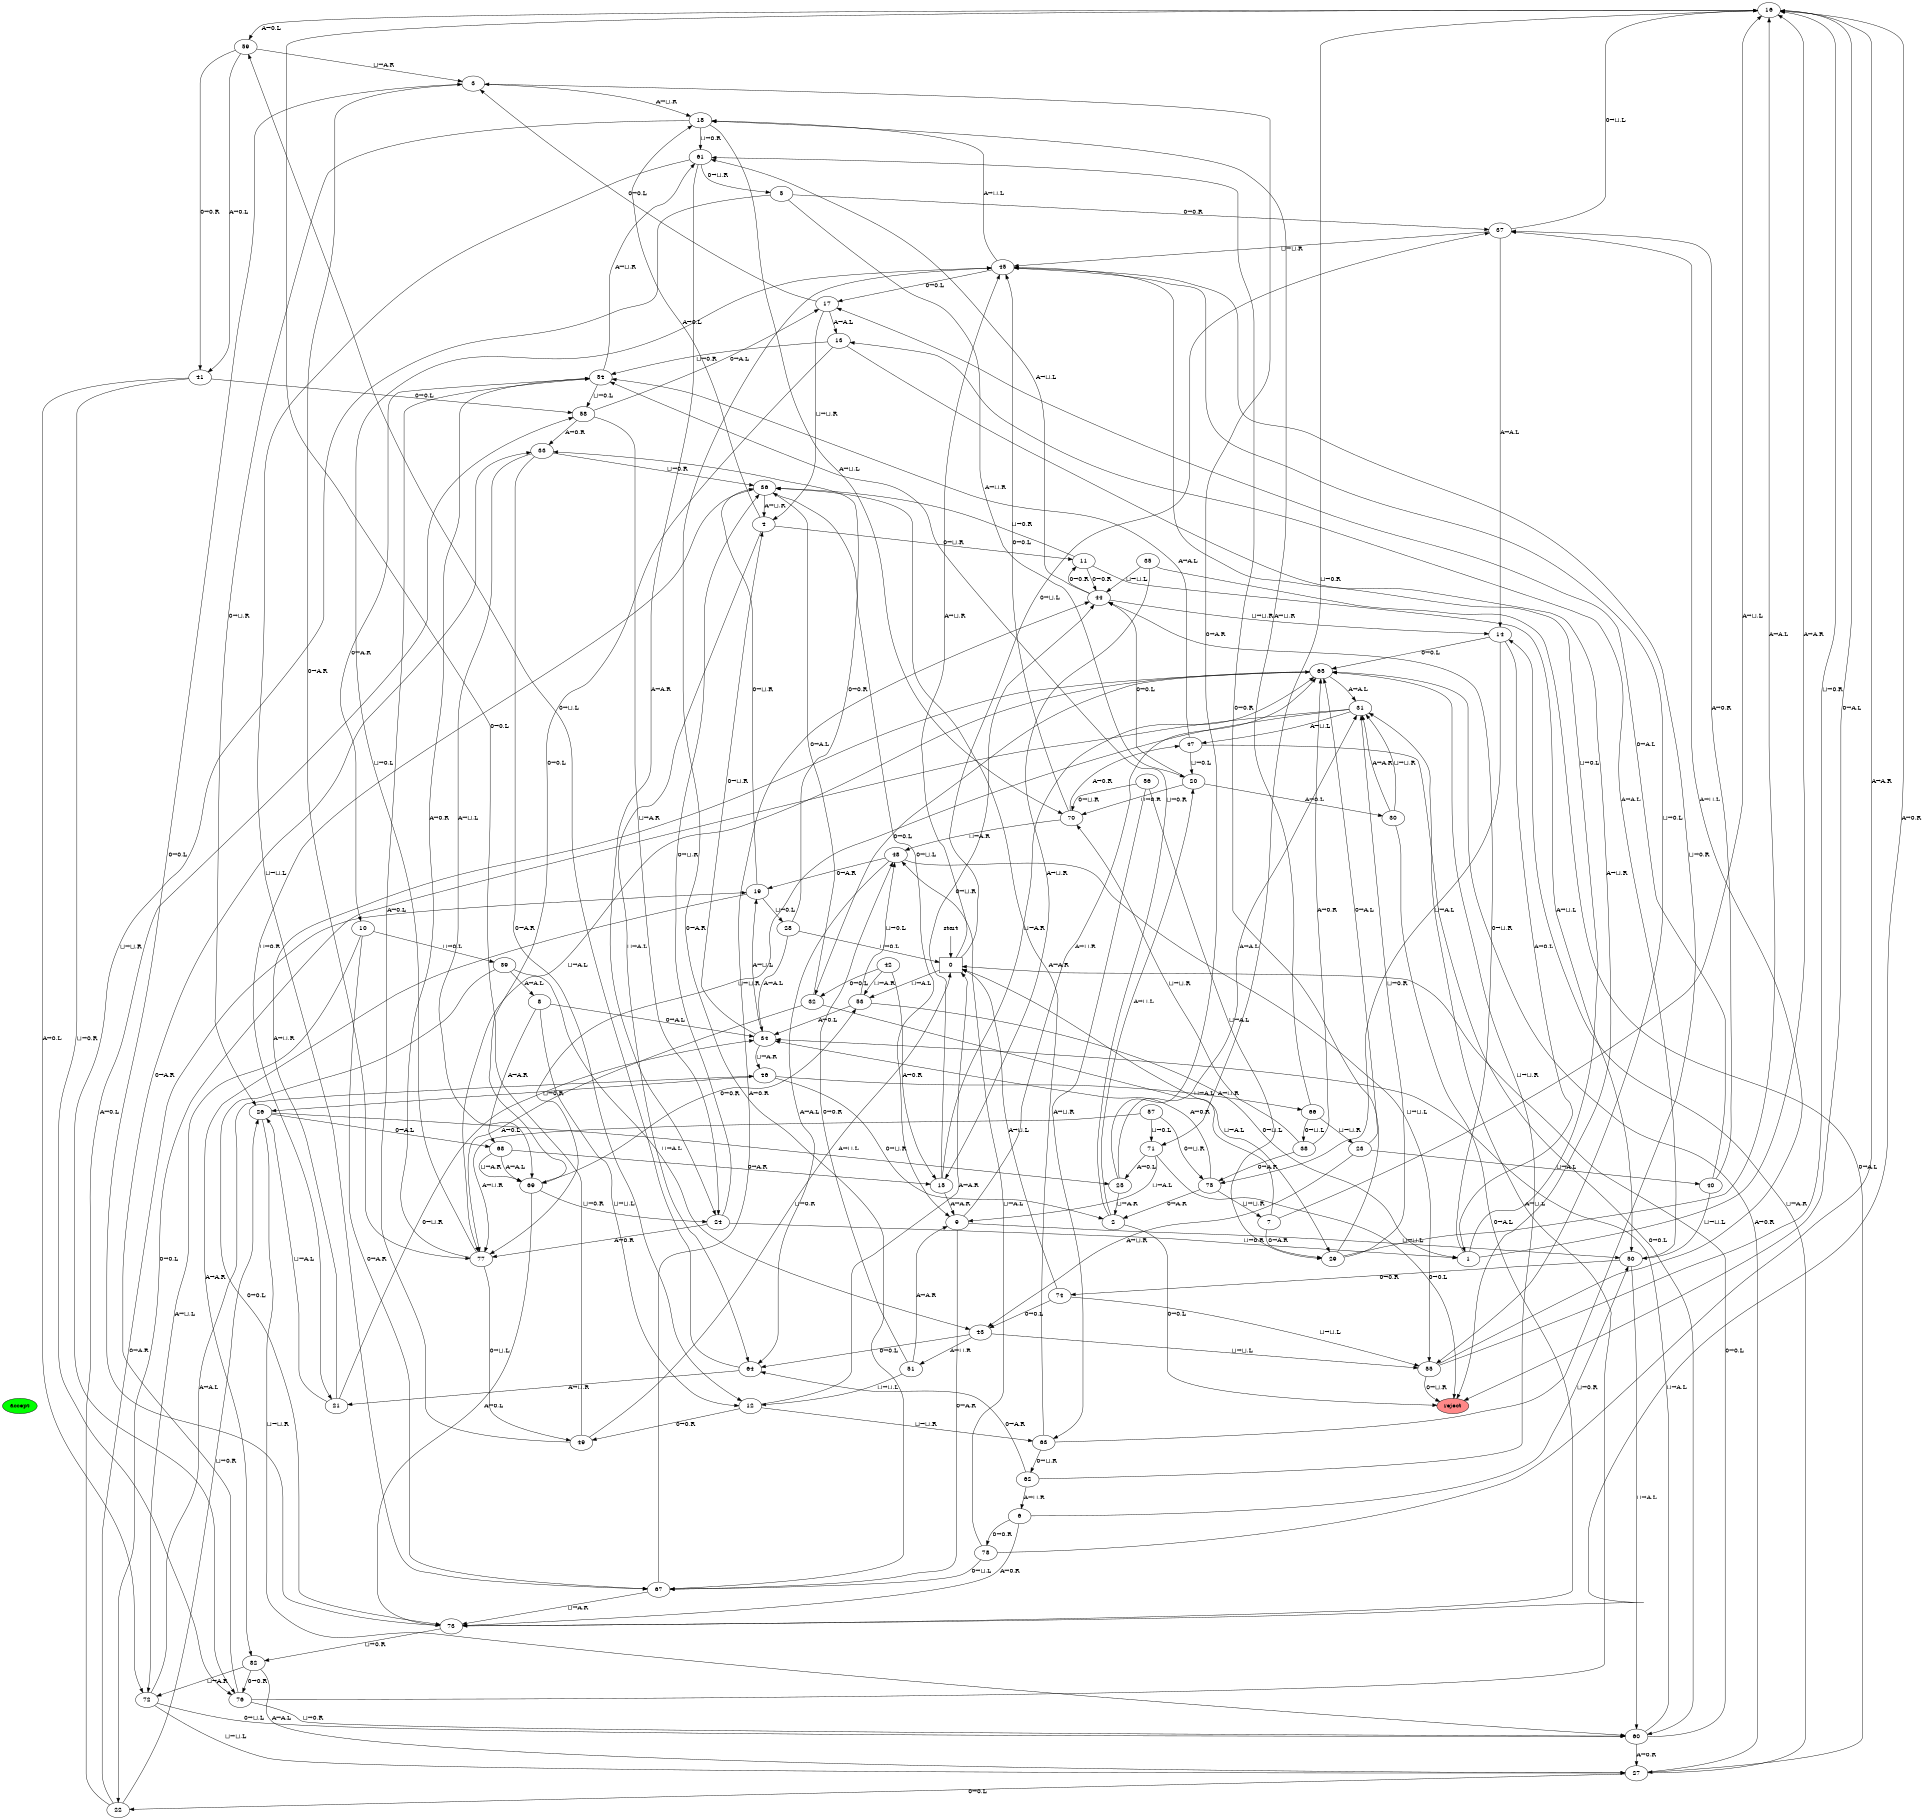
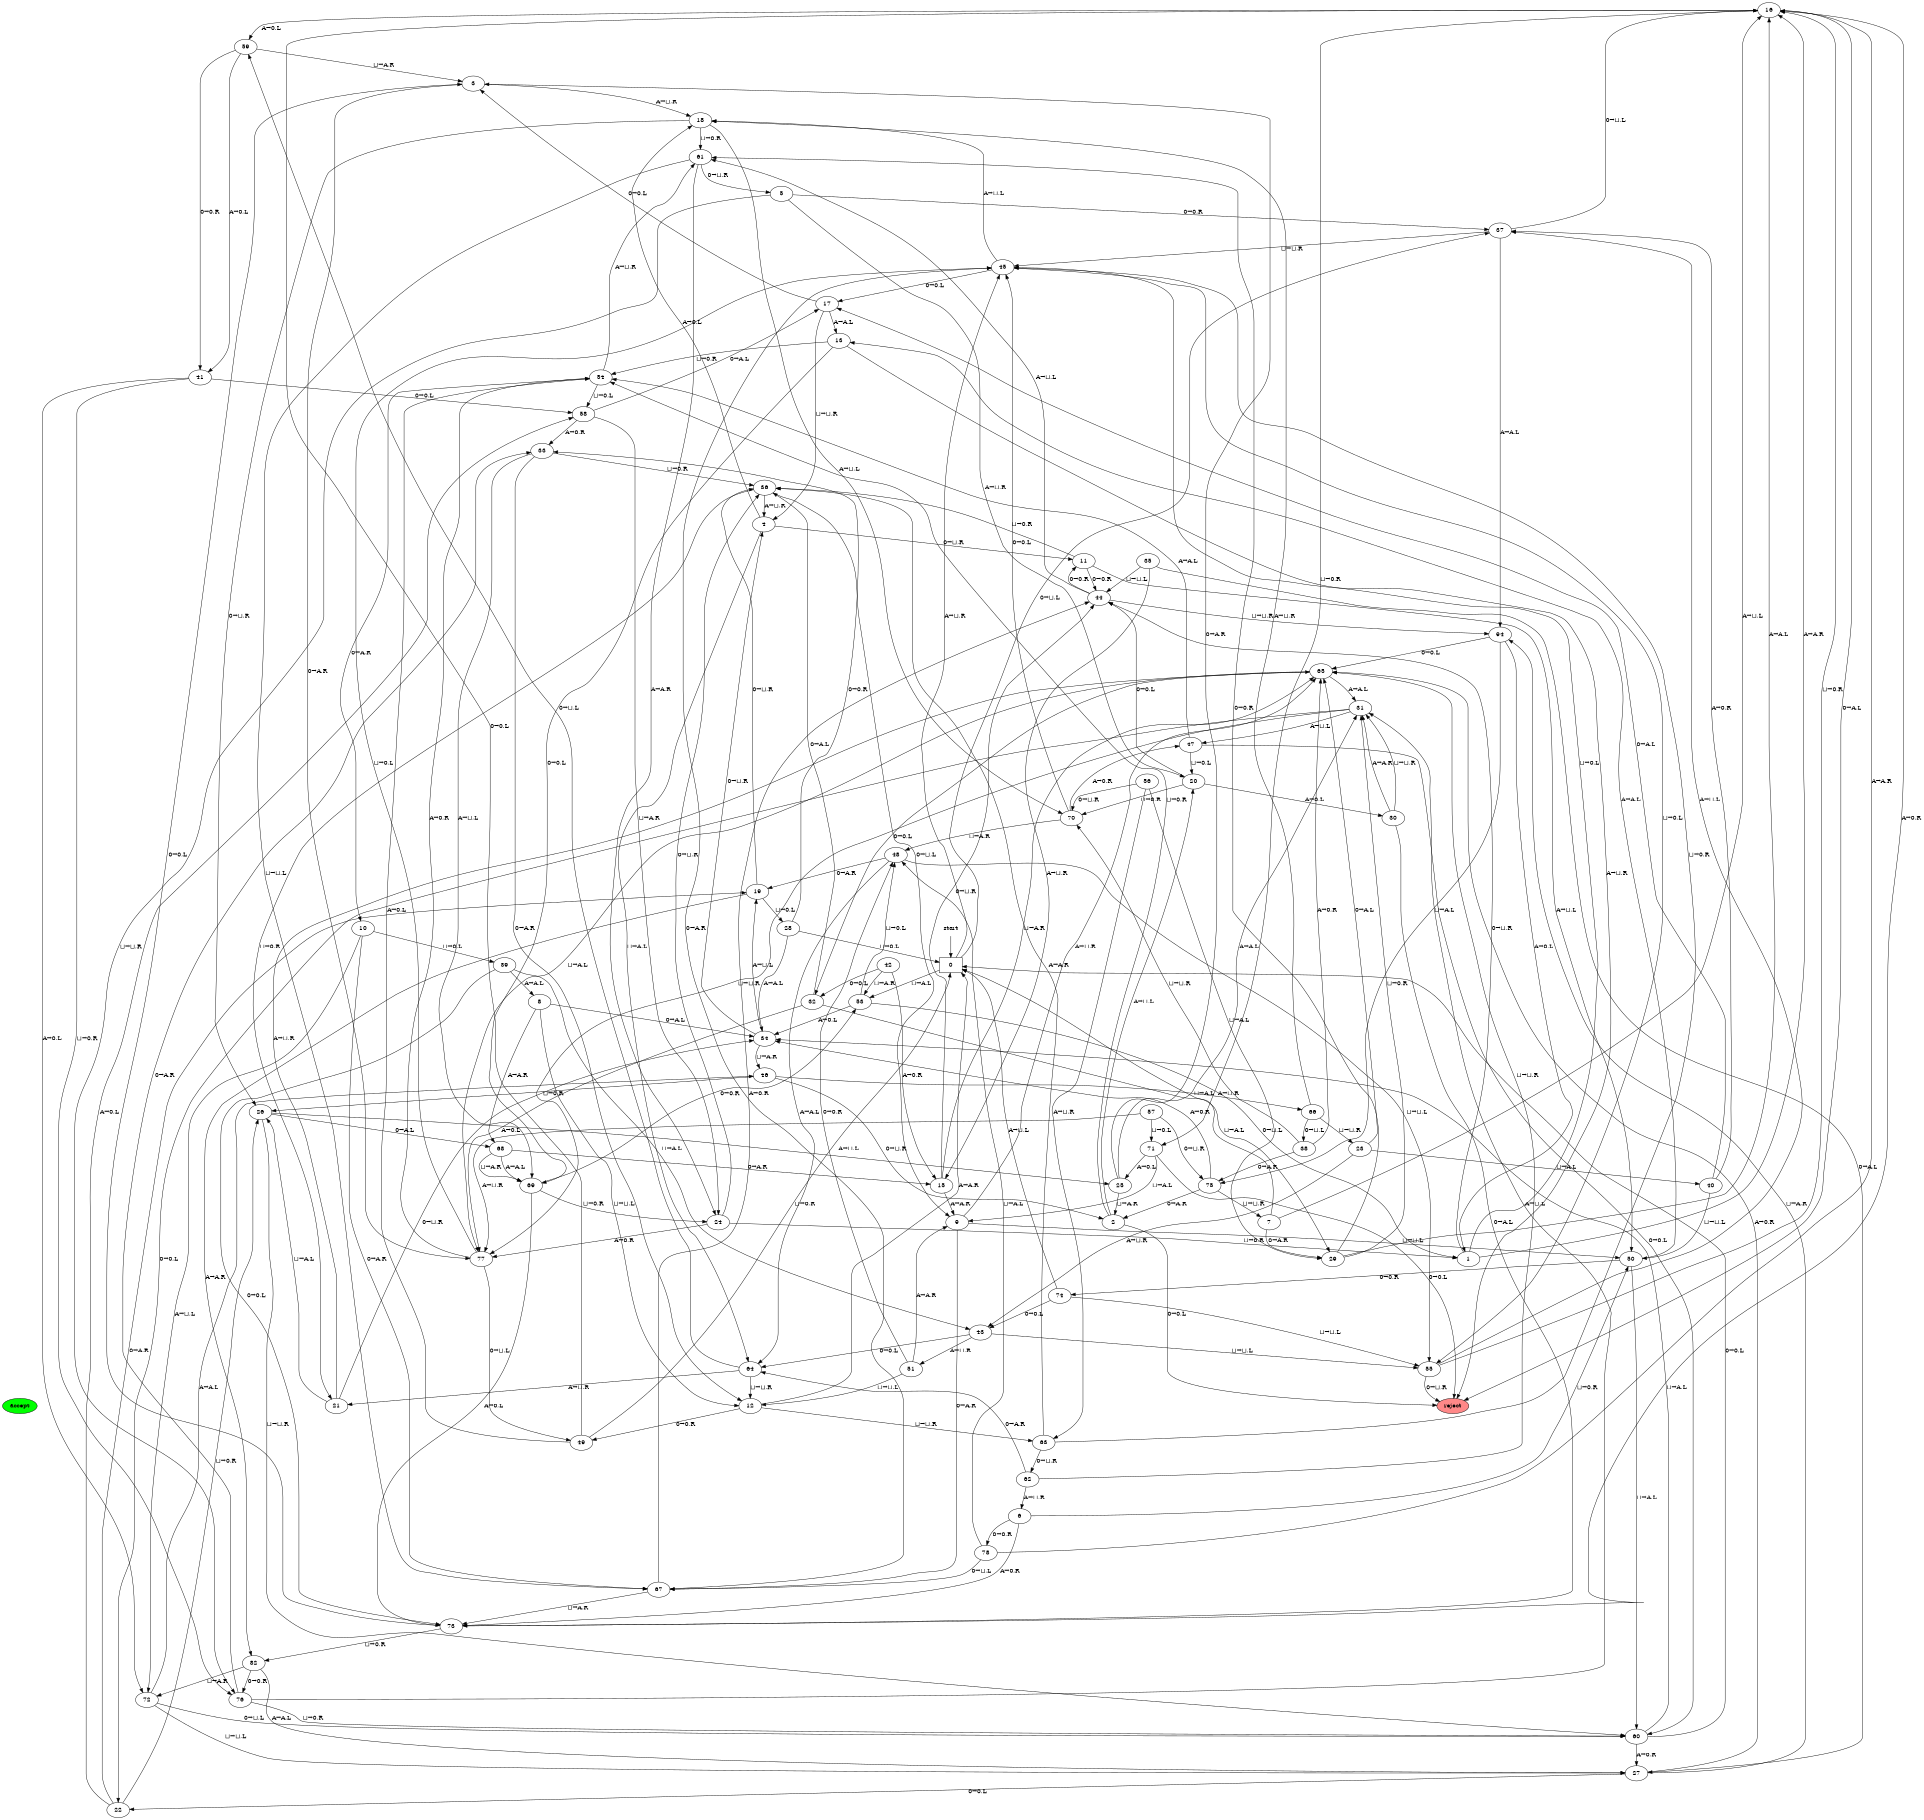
(1500, 635) -> (1500, 635)
none -> (750, 1386)
